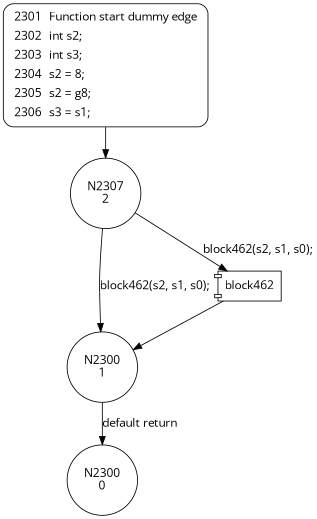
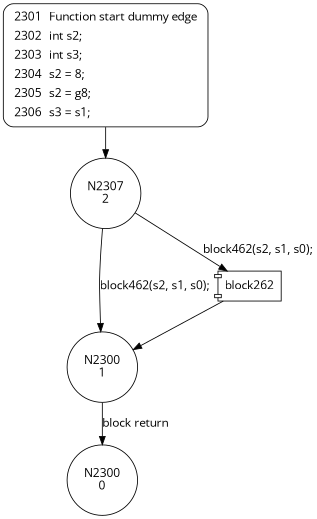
(250, 286) -> (250, 286)
(140, 424) -> (136, 424)
